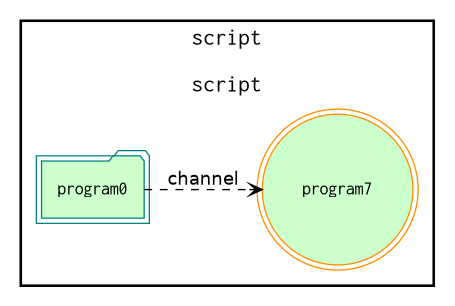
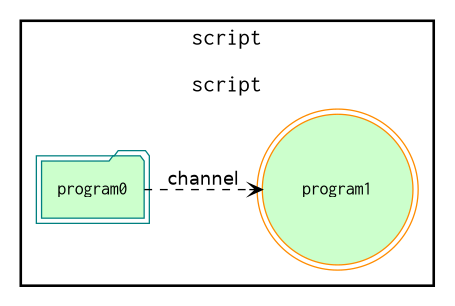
(338, 190) -> (338, 190)
